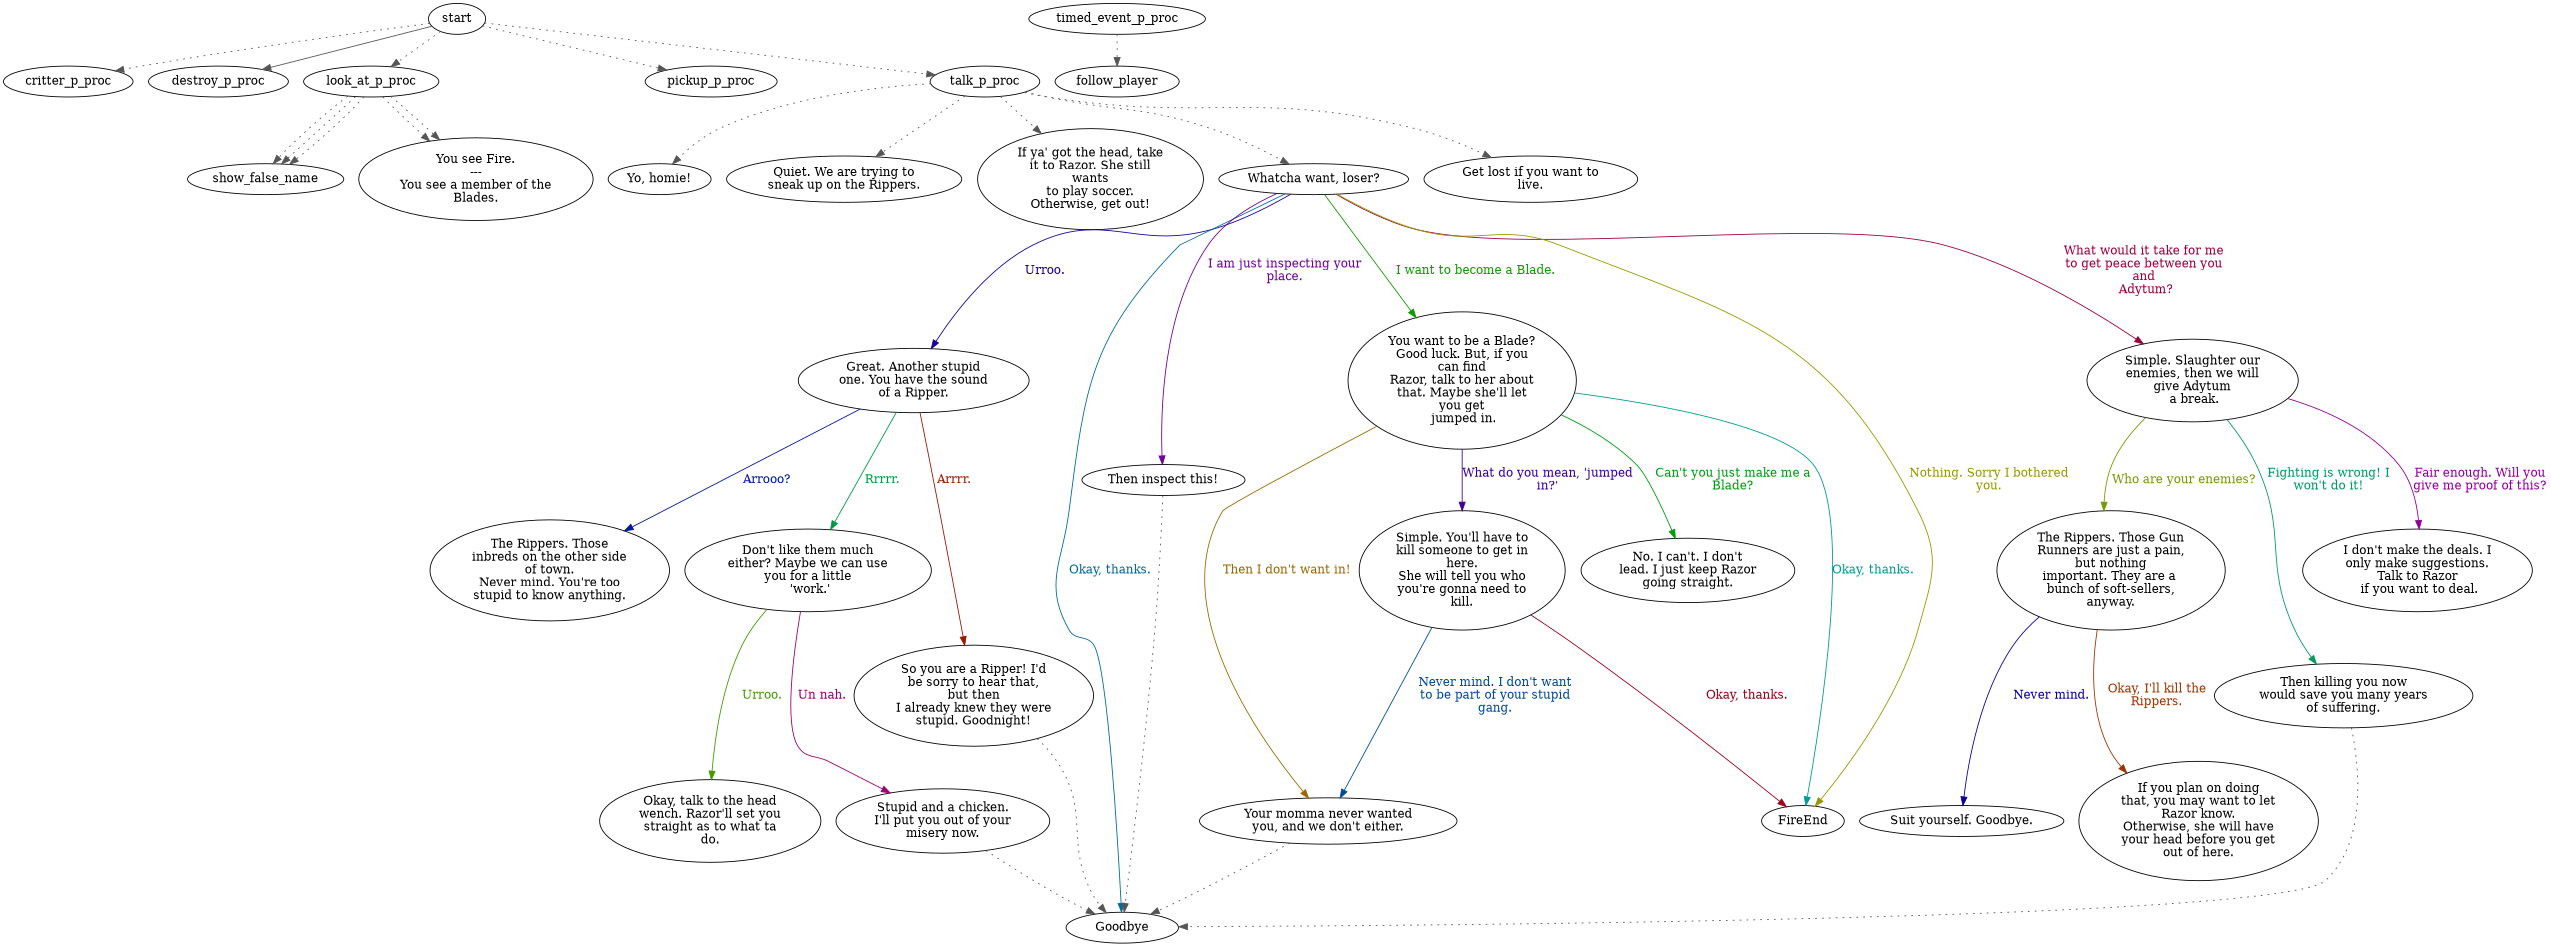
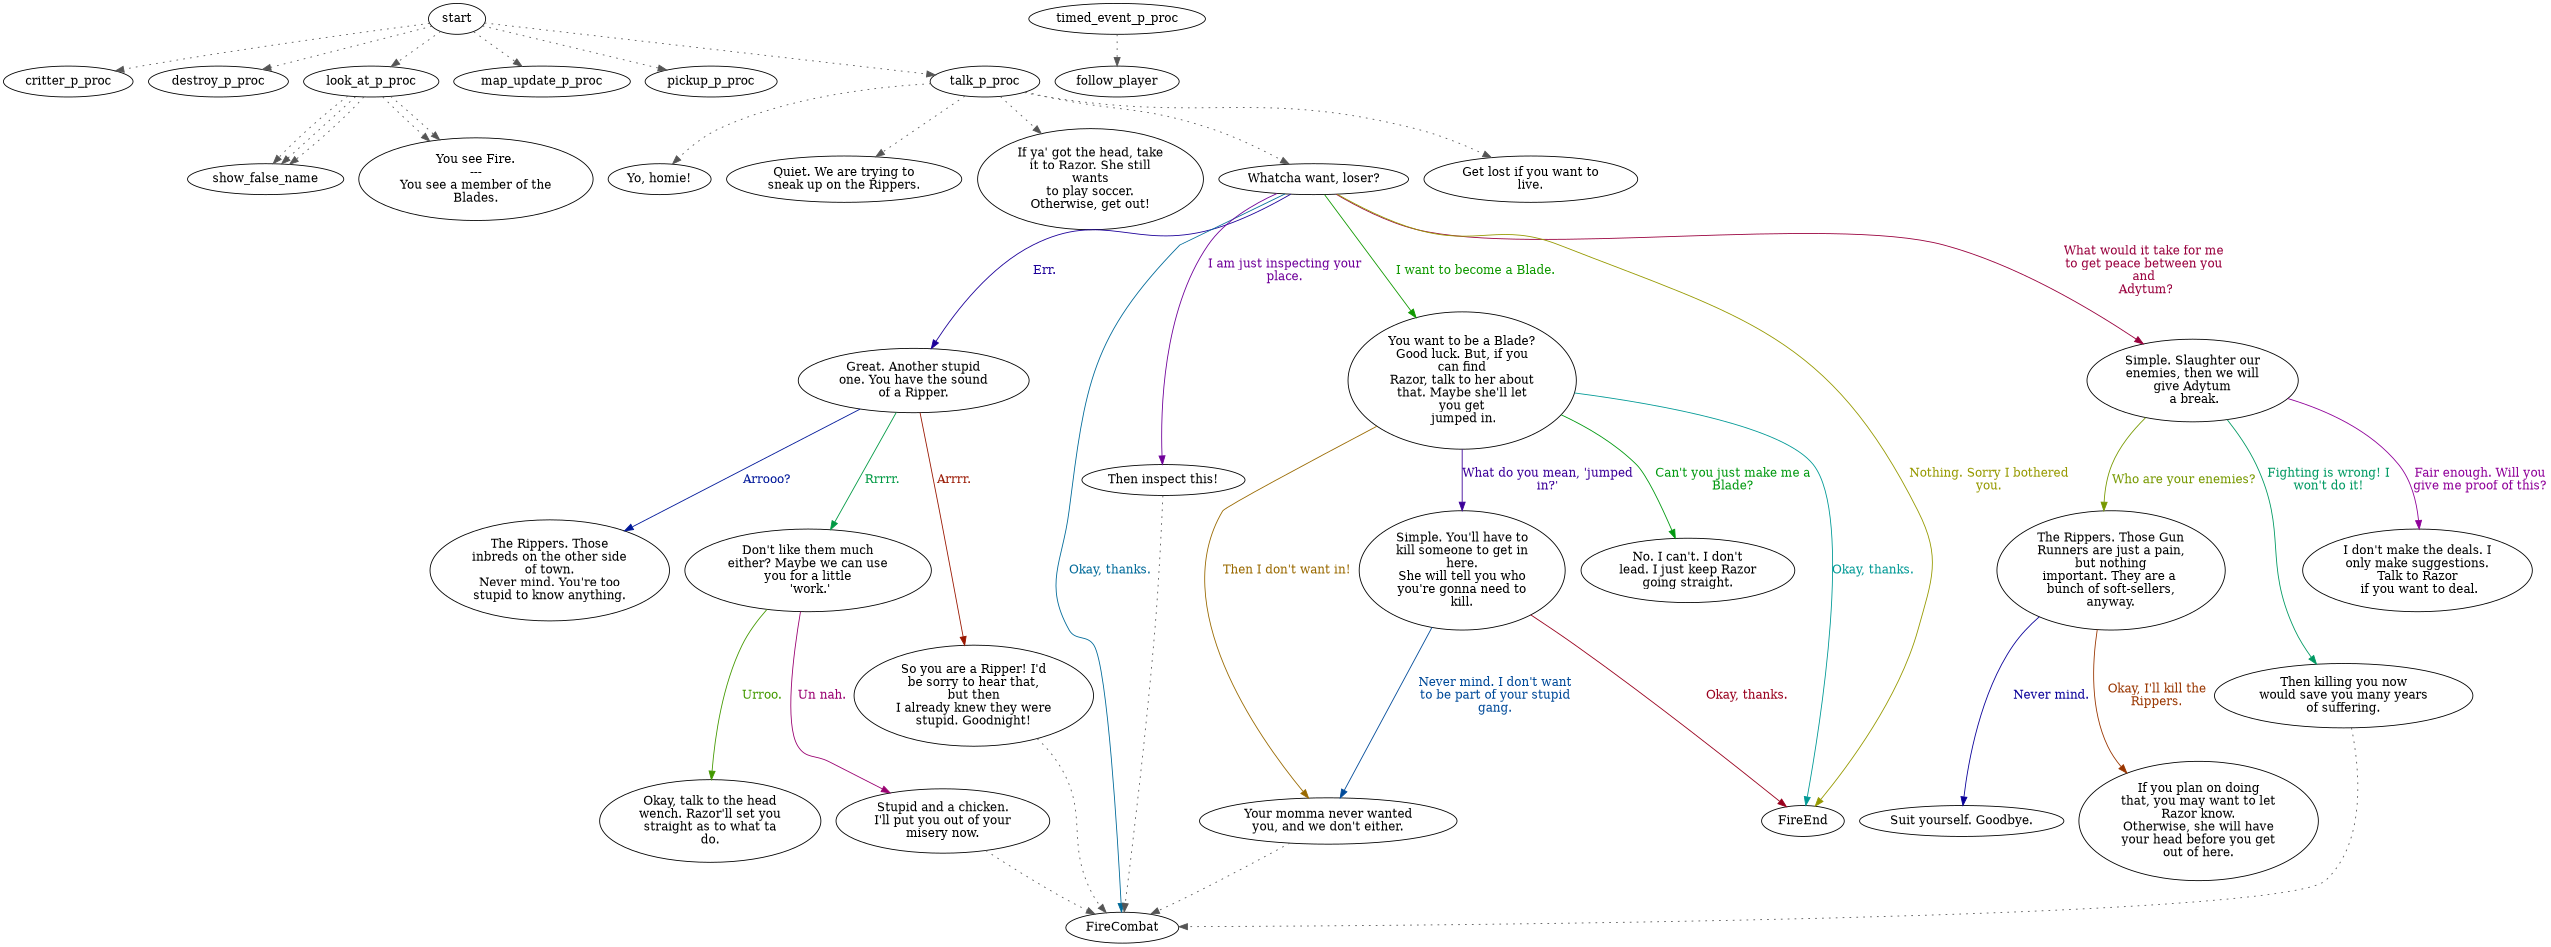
(351, 47) -> (351, 47)
none -> (542, 82)
(1045, 271) -> (1045, 271)
(1122, 928) -> (1122, 928)
